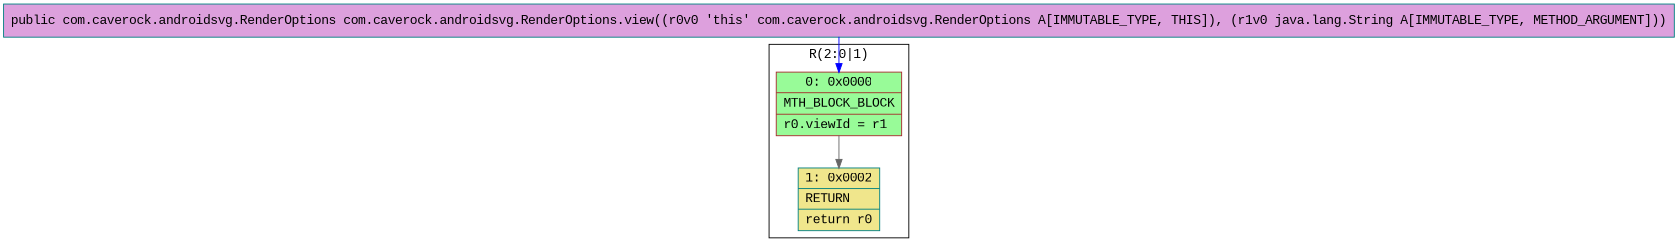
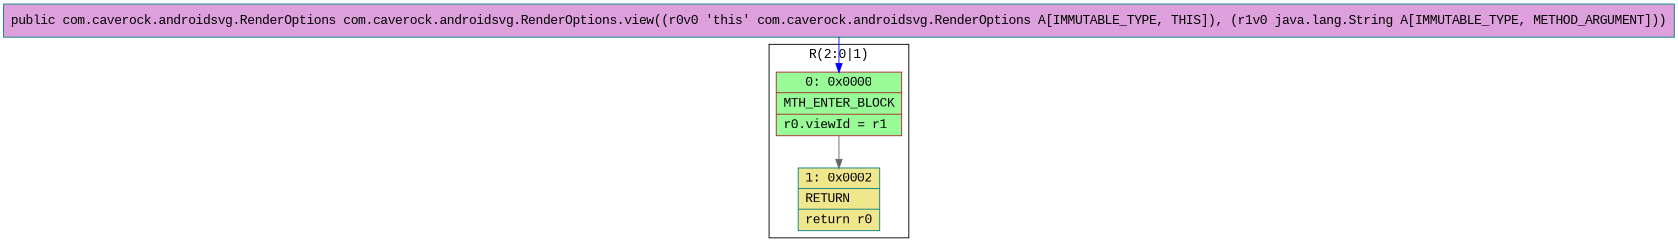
(839, 103) -> (839, 103)
